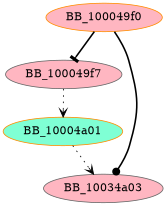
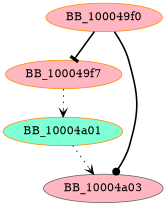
(64, 74) -> (64, 74)
(103, 188) -> (103, 188)
